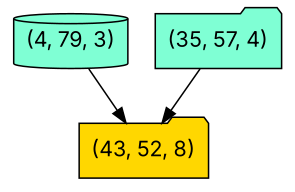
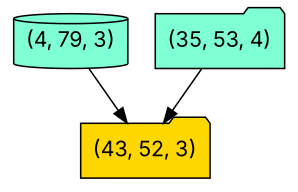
(218, 41) -> (220, 41)
(144, 151) -> (145, 151)
